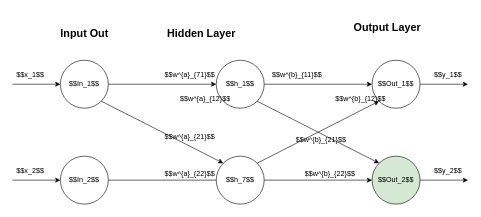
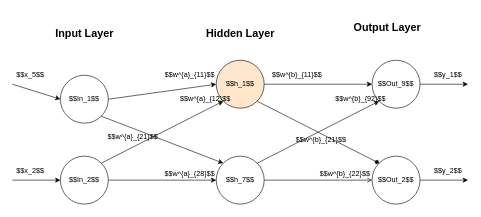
(85, 33) -> (85, 33)
(201, 33) -> (240, 33)
(30, 75) -> (30, 75)
(190, 75) -> (190, 75)
(84, 84) -> (84, 99)
(240, 84) -> (240, 84)
(396, 84) -> (396, 84)
(361, 99) -> (361, 99)
none -> (167, 130)
(190, 137) -> (133, 137)
(374, 161) -> (373, 160)
(190, 174) -> (190, 174)
(330, 174) -> (345, 174)
(212, 180) -> (210, 180)
(366, 180) -> (368, 180)
(396, 180) -> (396, 180)
